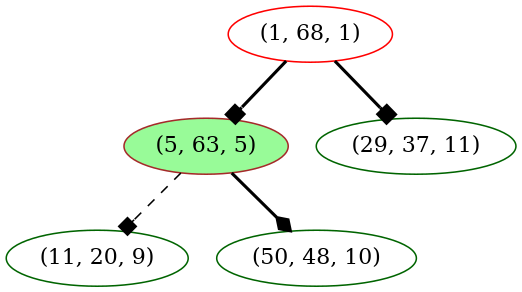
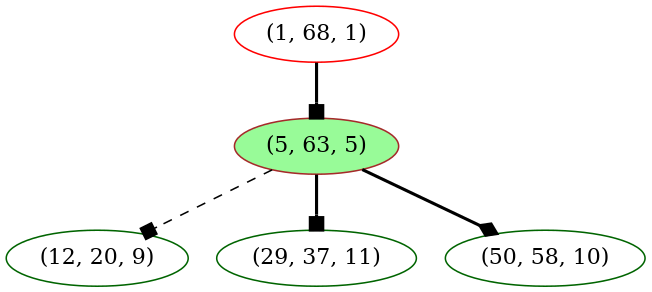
(357, 84) -> (317, 195)
(97, 258) -> (97, 258)
(317, 258) -> (545, 258)
